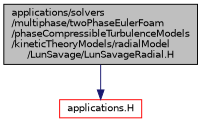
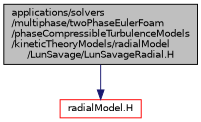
(101, 109) -> (101, 109)
